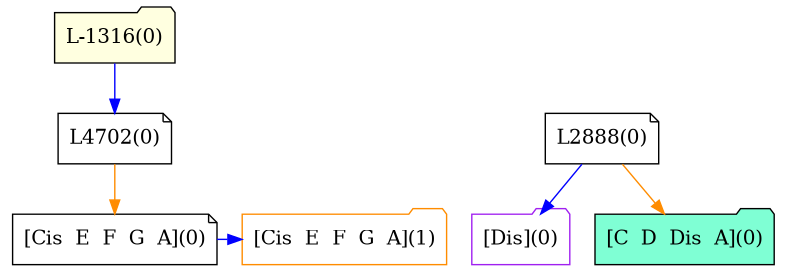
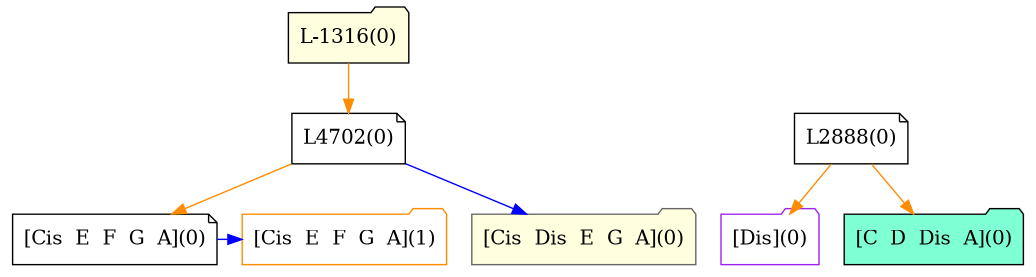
(115, 81) -> (349, 81)
(566, 184) -> (815, 184)
none -> (584, 239)
